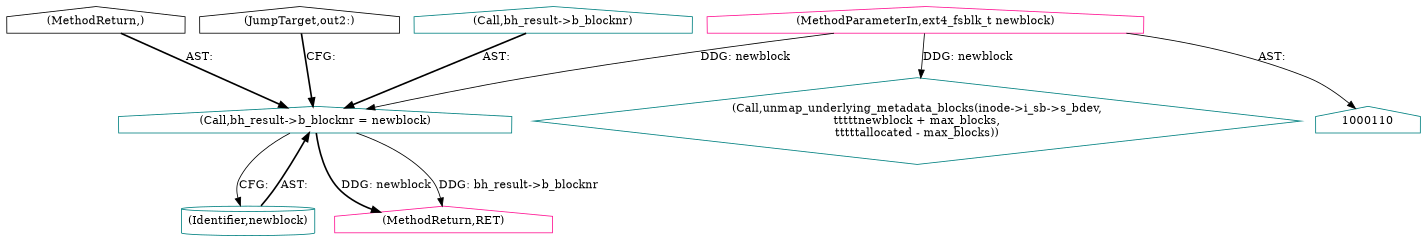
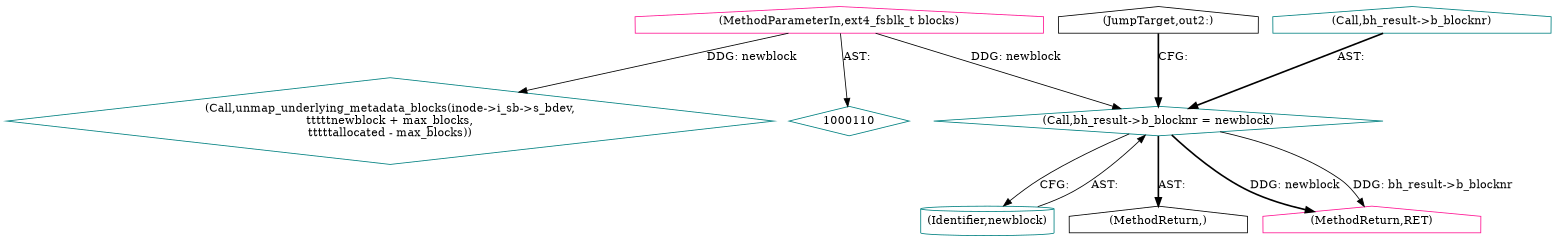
(925, 21) -> (839, 21)
(200, 69) -> (1158, 167)
(315, 121) -> (1158, 121)
(1368, 121) -> (849, 121)
(284, 174) -> (1092, 180)
